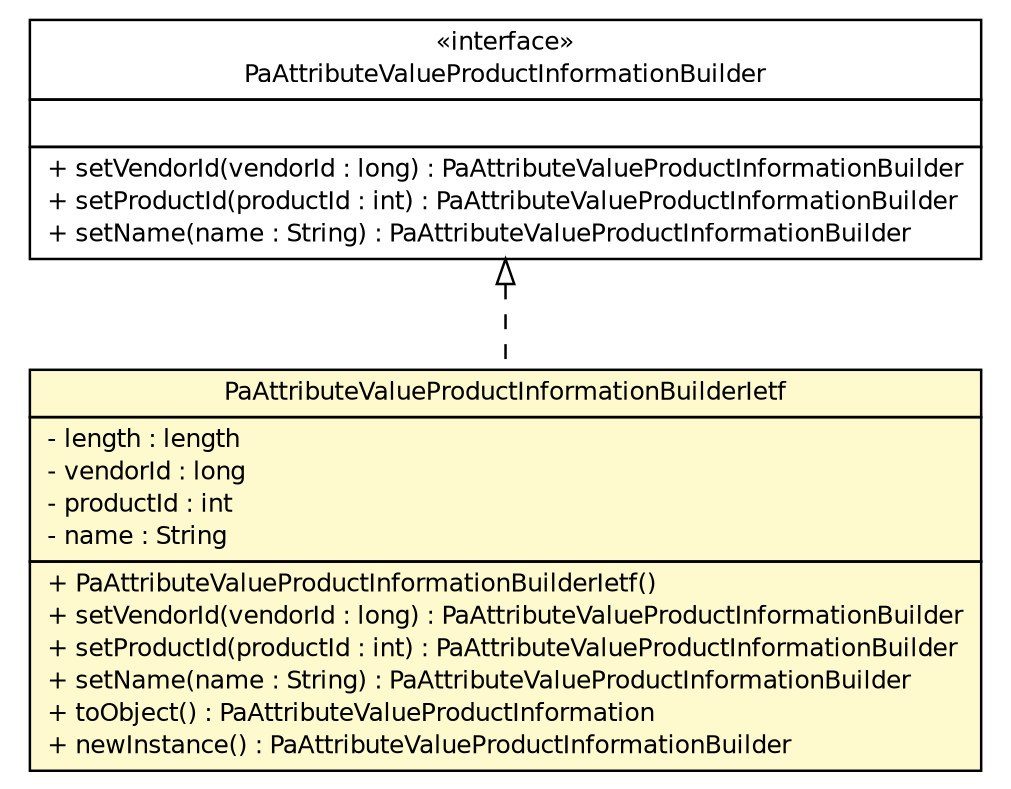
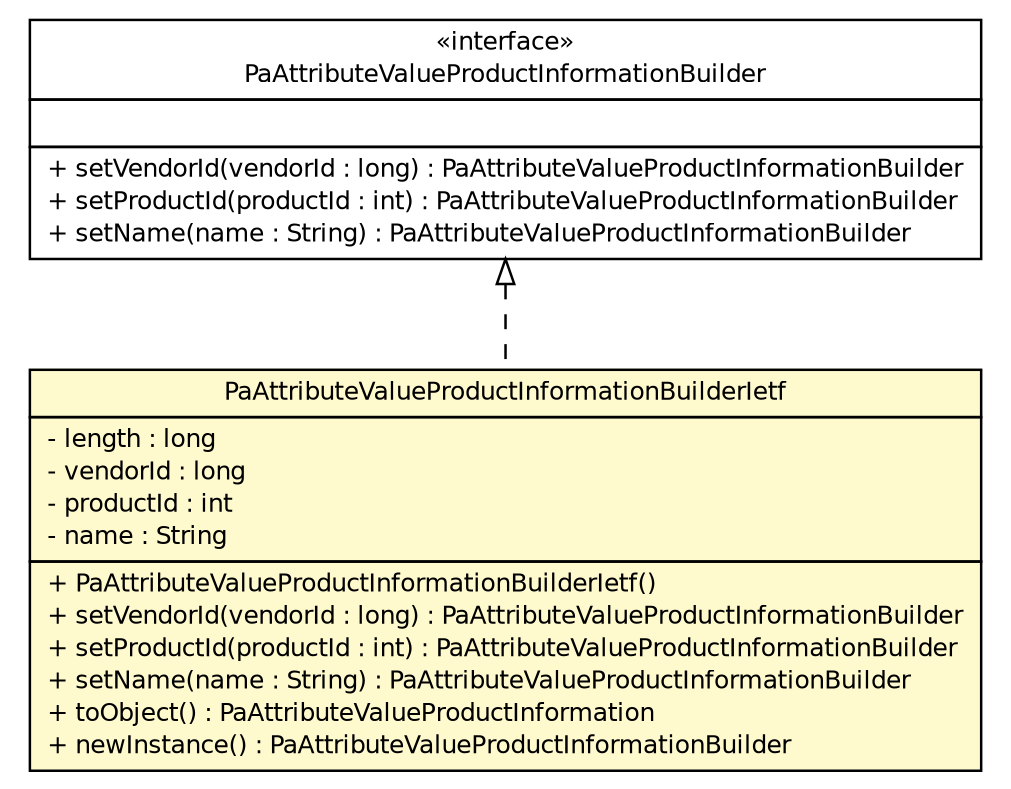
(144, 440) -> (132, 440)
